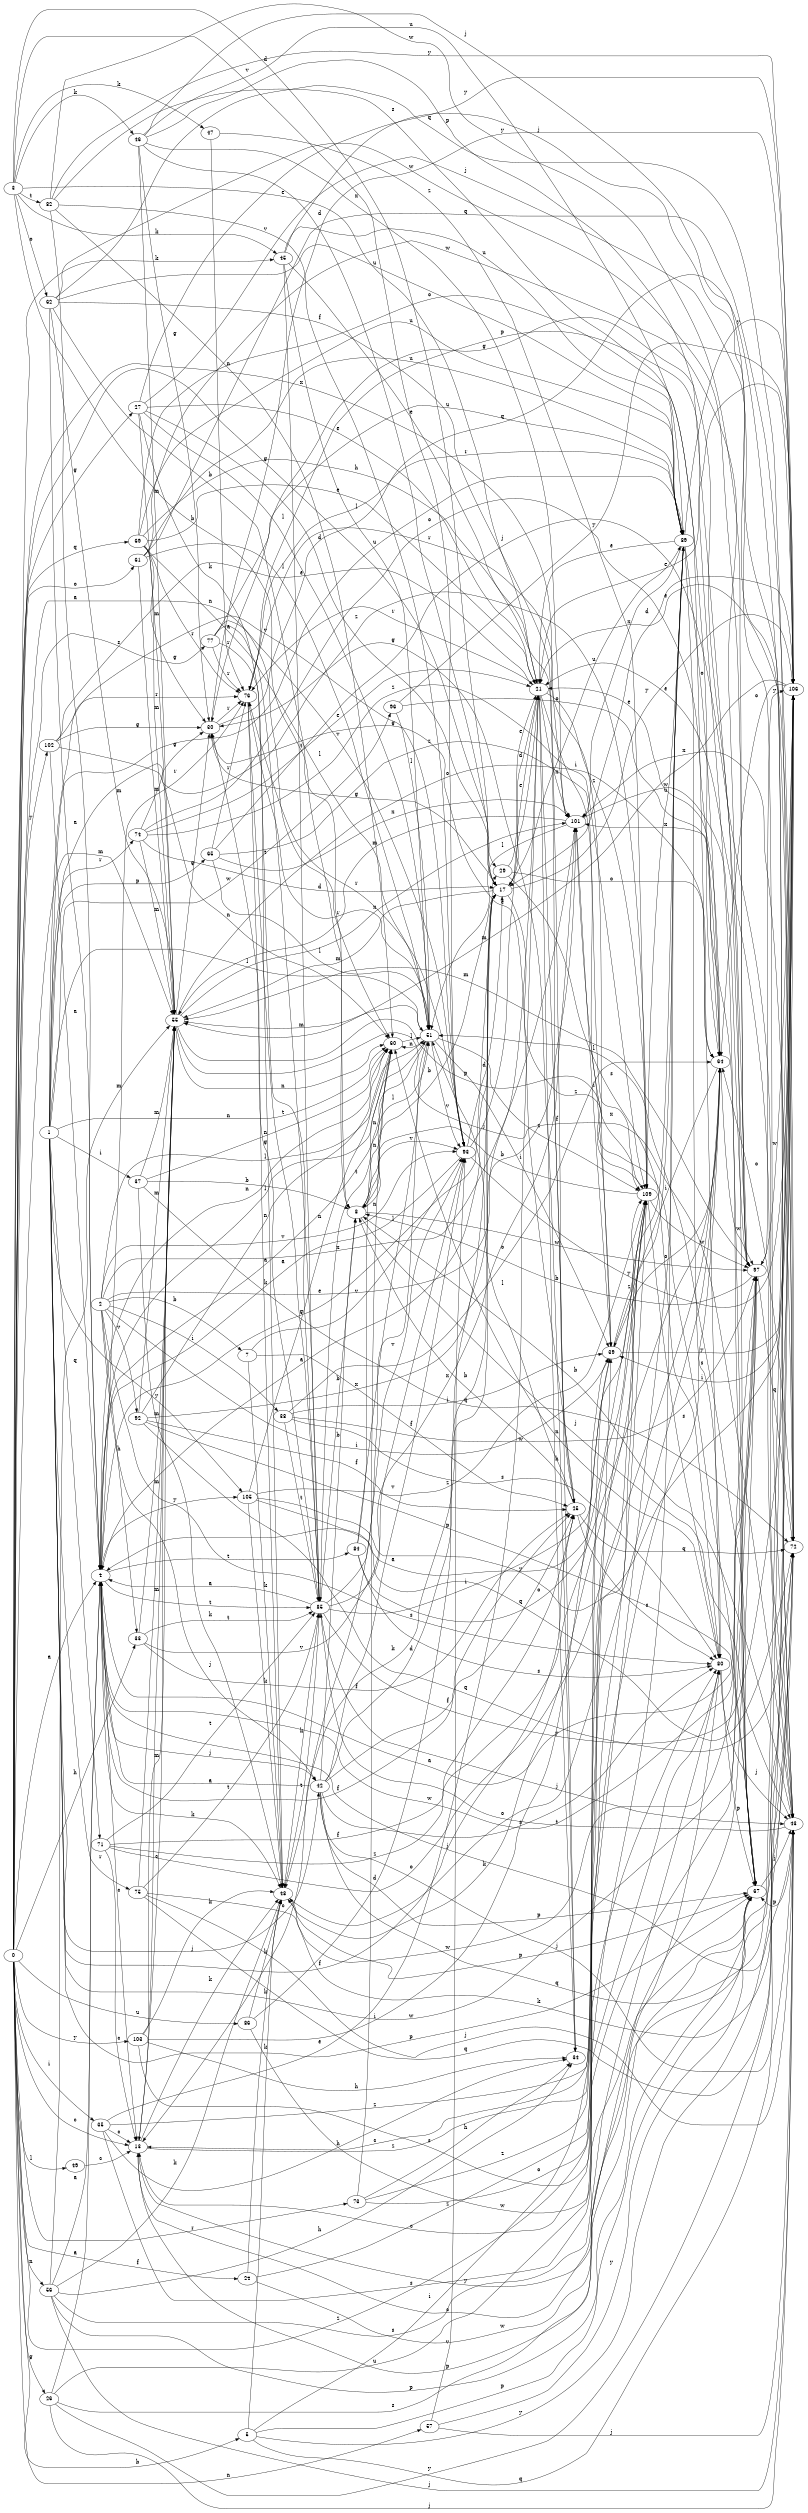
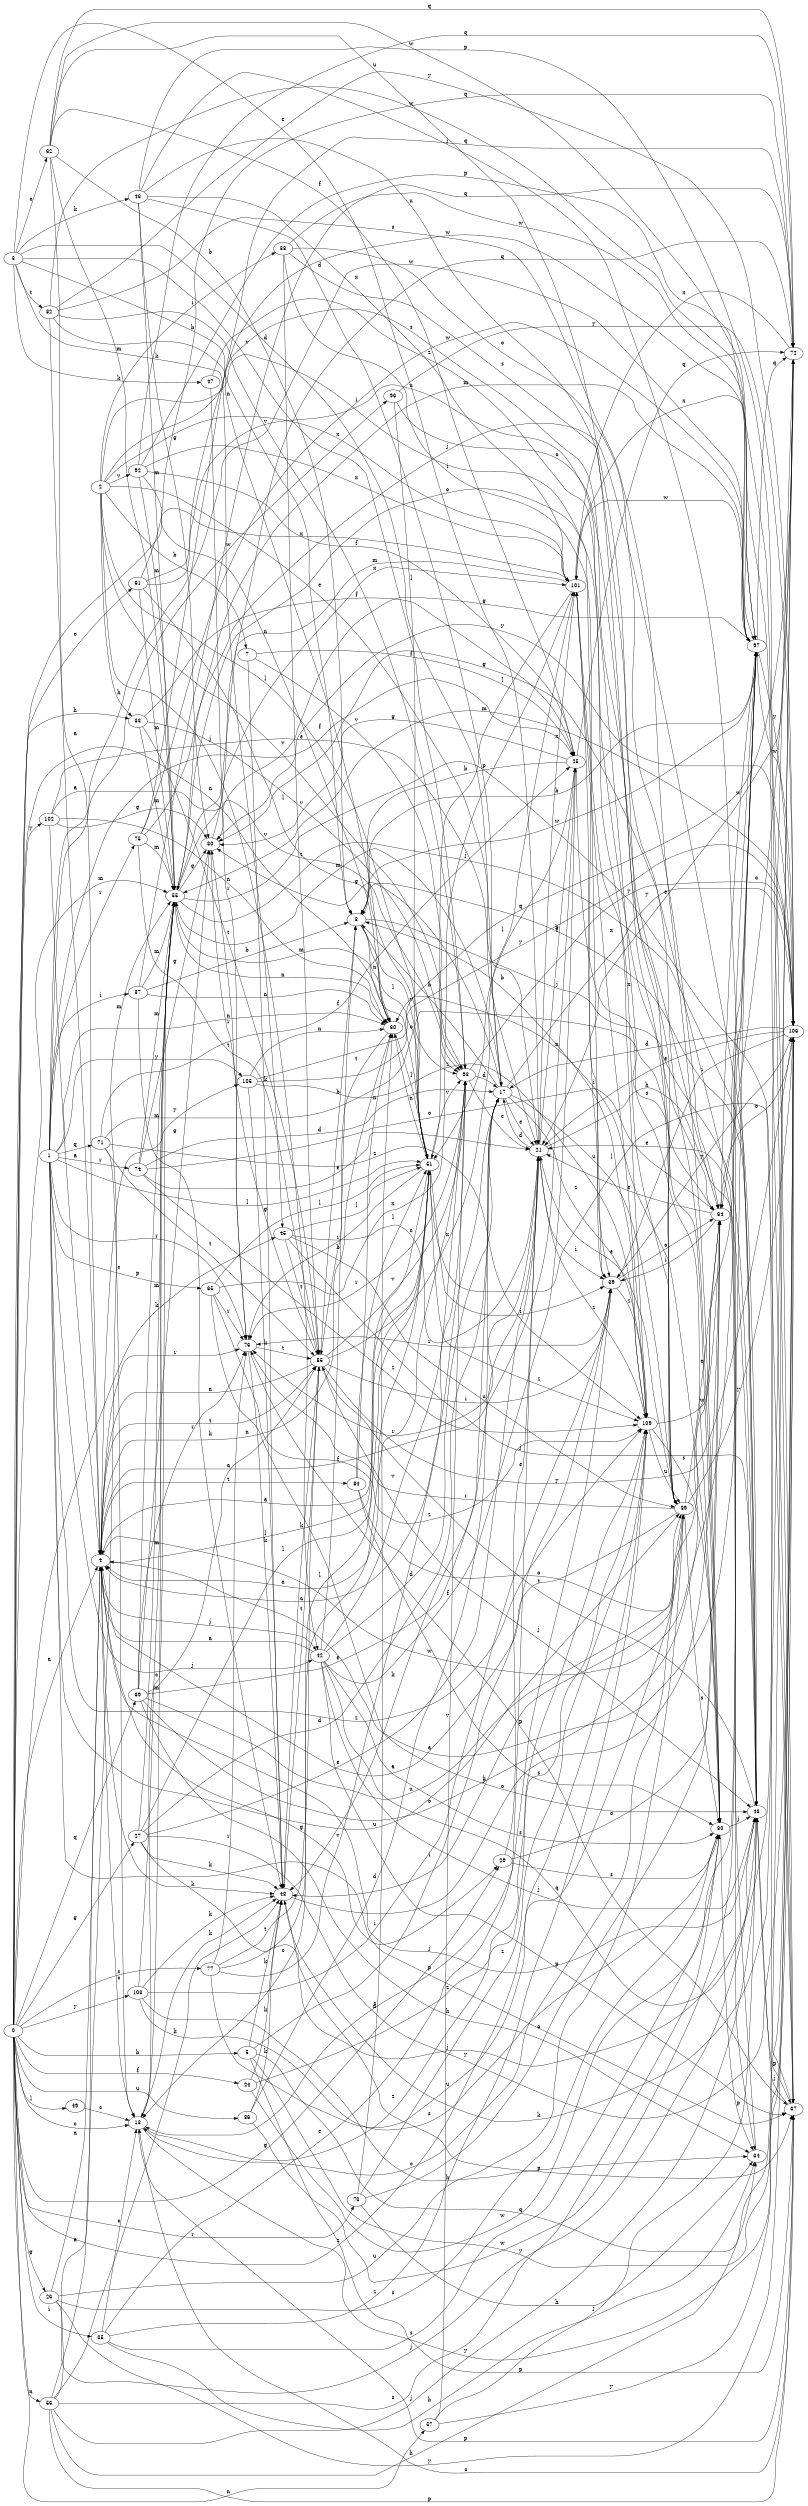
(730, 1767) -> (725, 1985)
